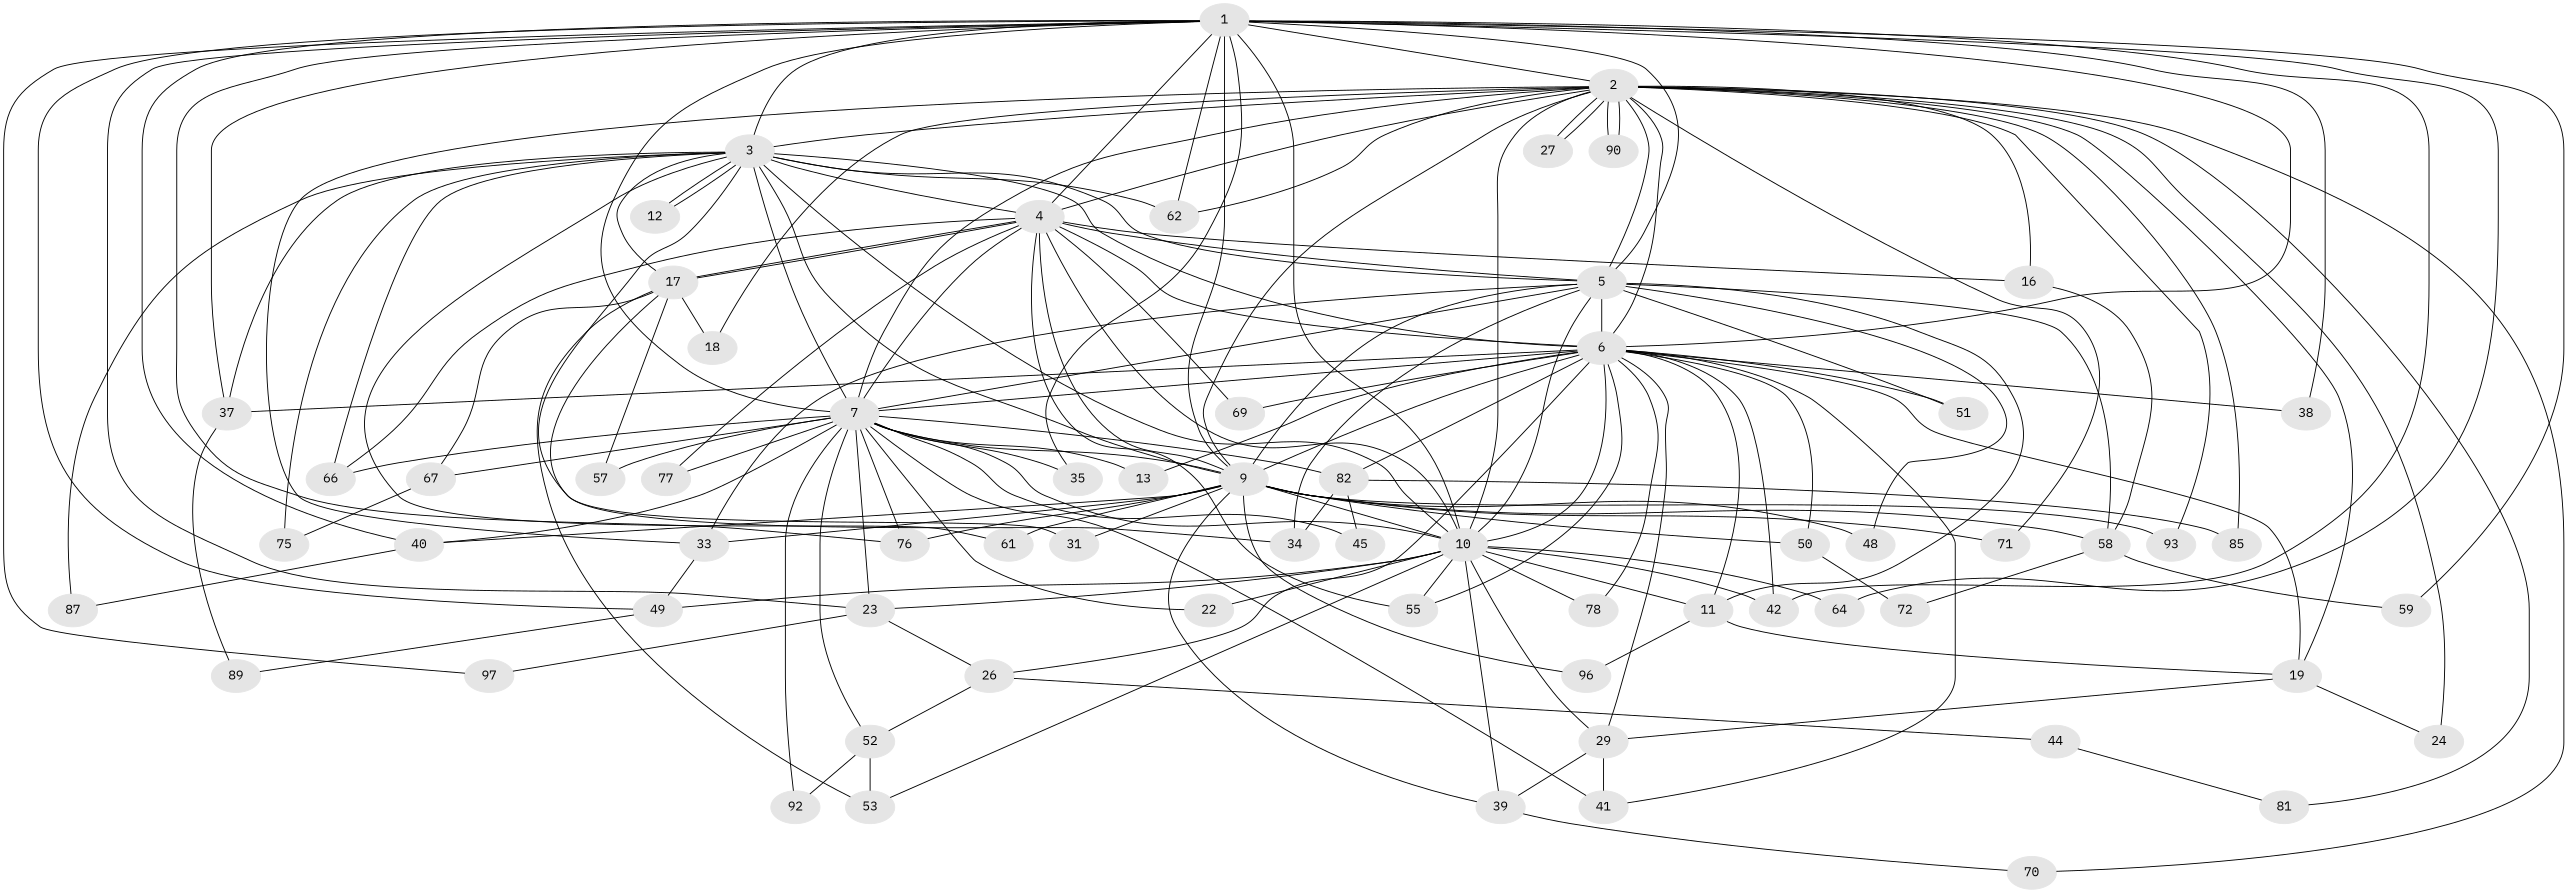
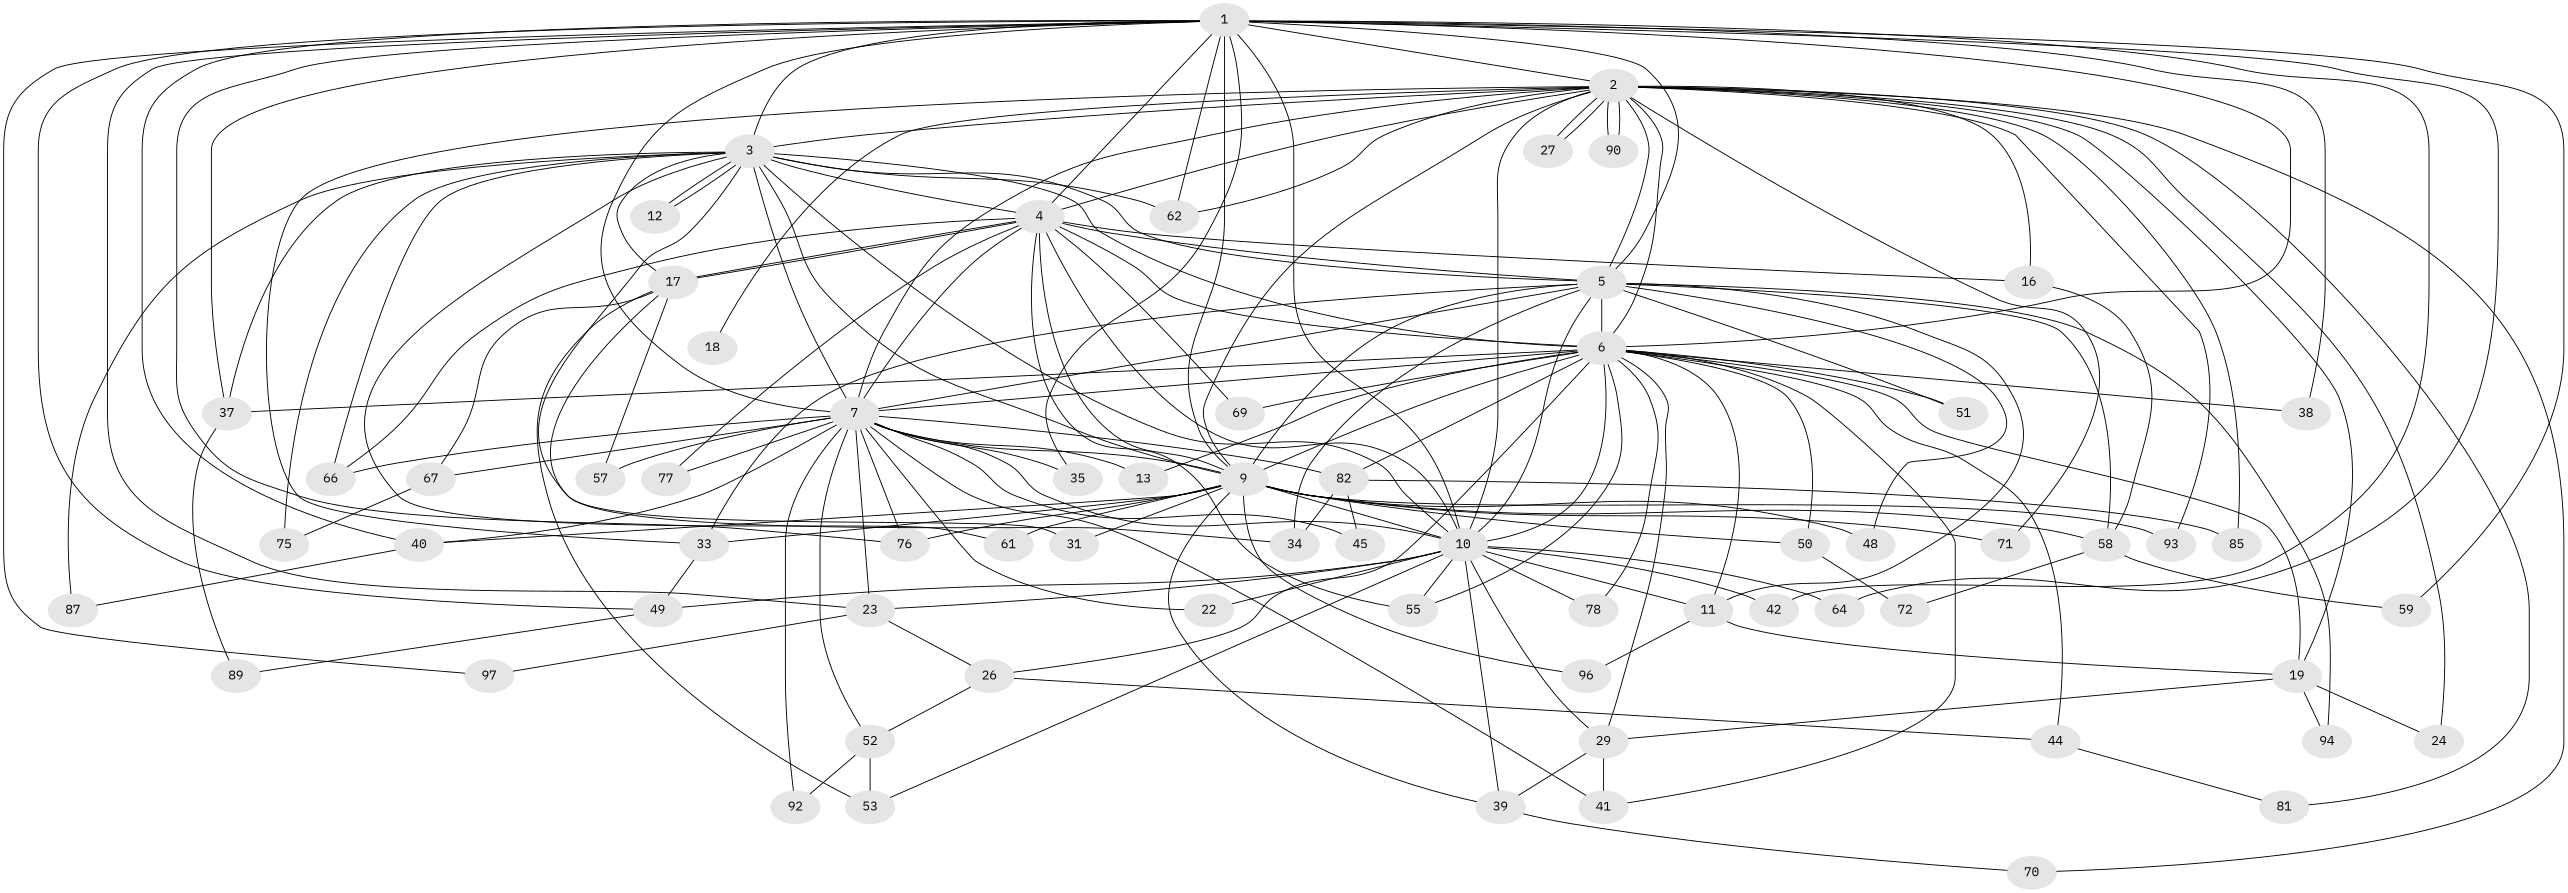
(693, 315) -> none
(1753, 433) -> (1936, 448)
none -> (2327, 742)
